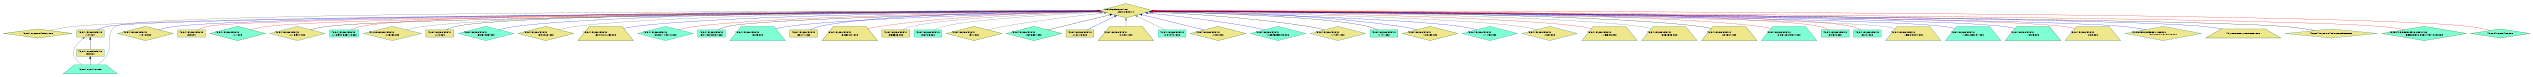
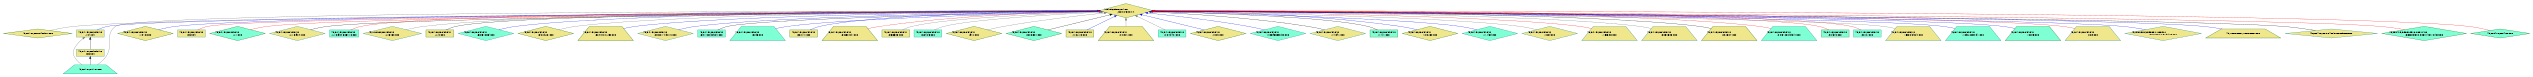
(783, 20) -> (783, 20)
(665, 33) -> (665, 33)
